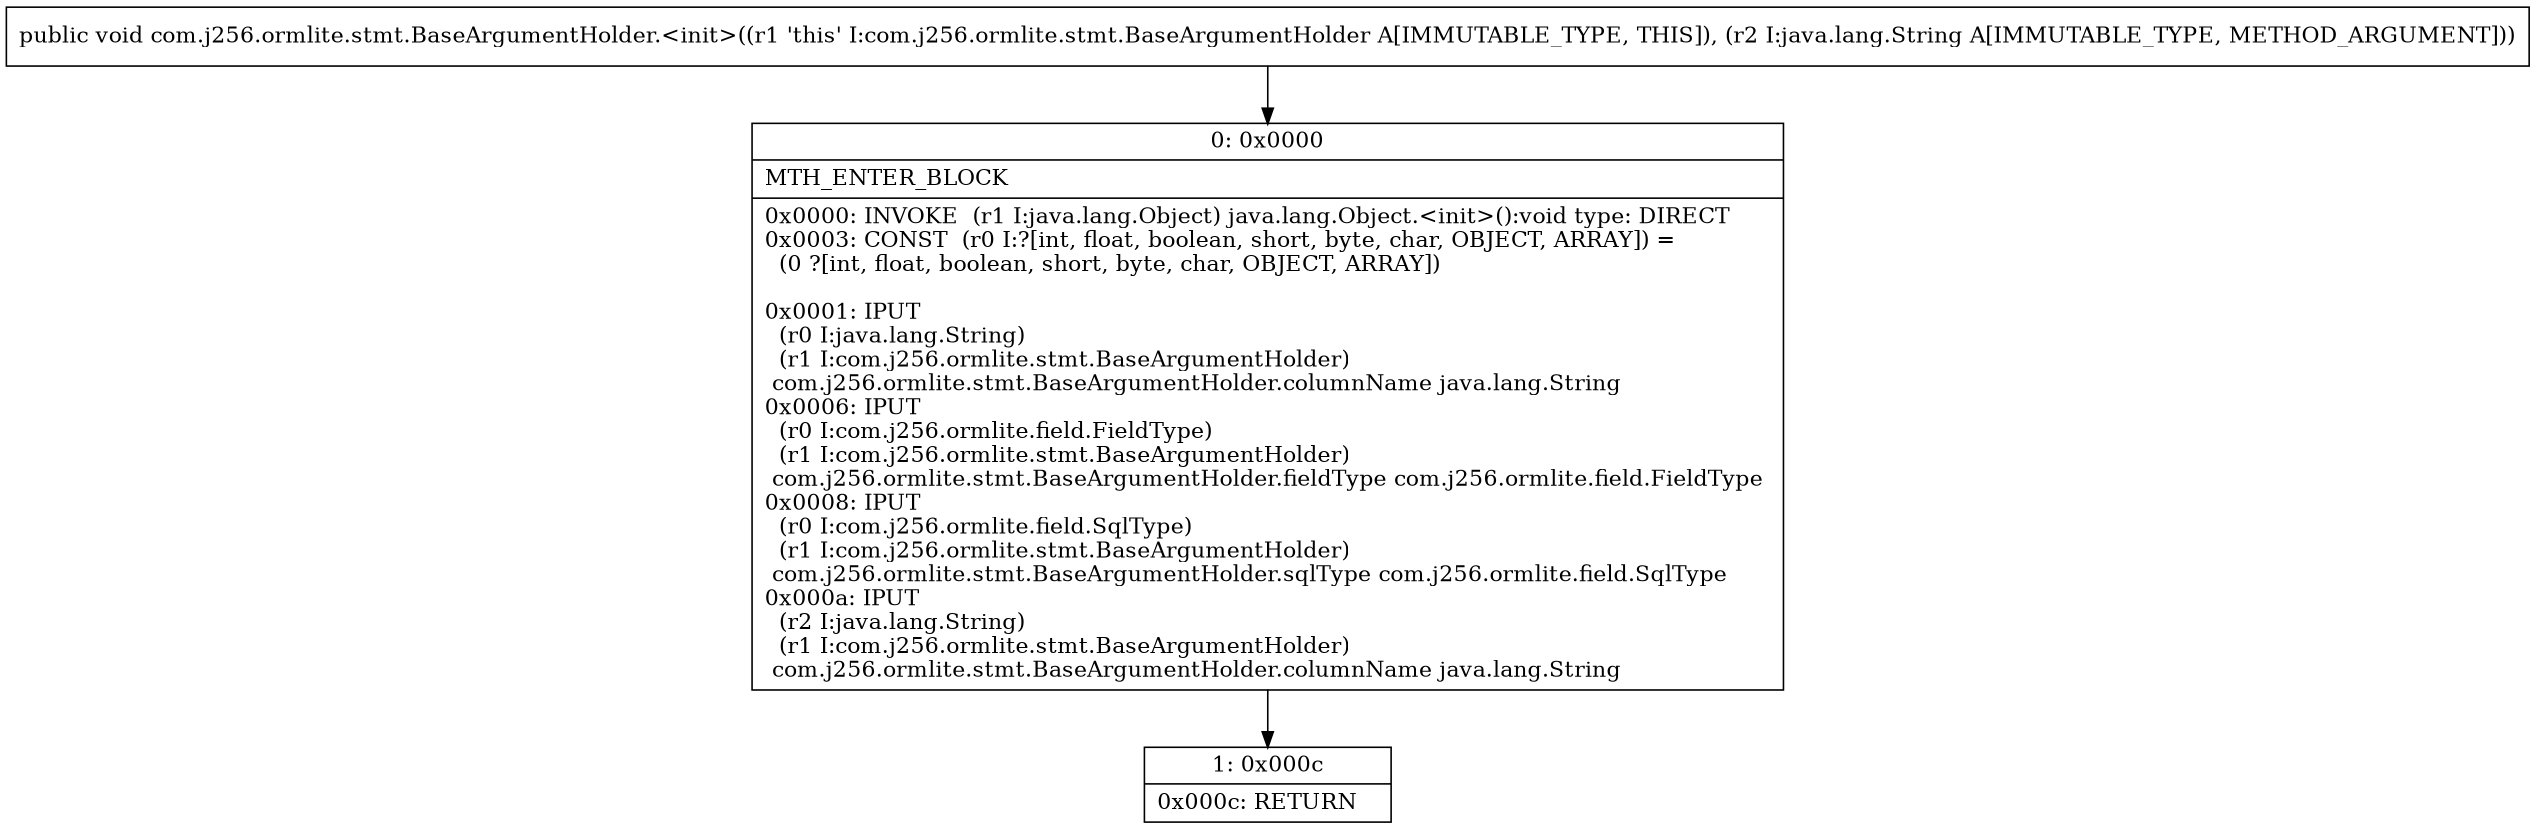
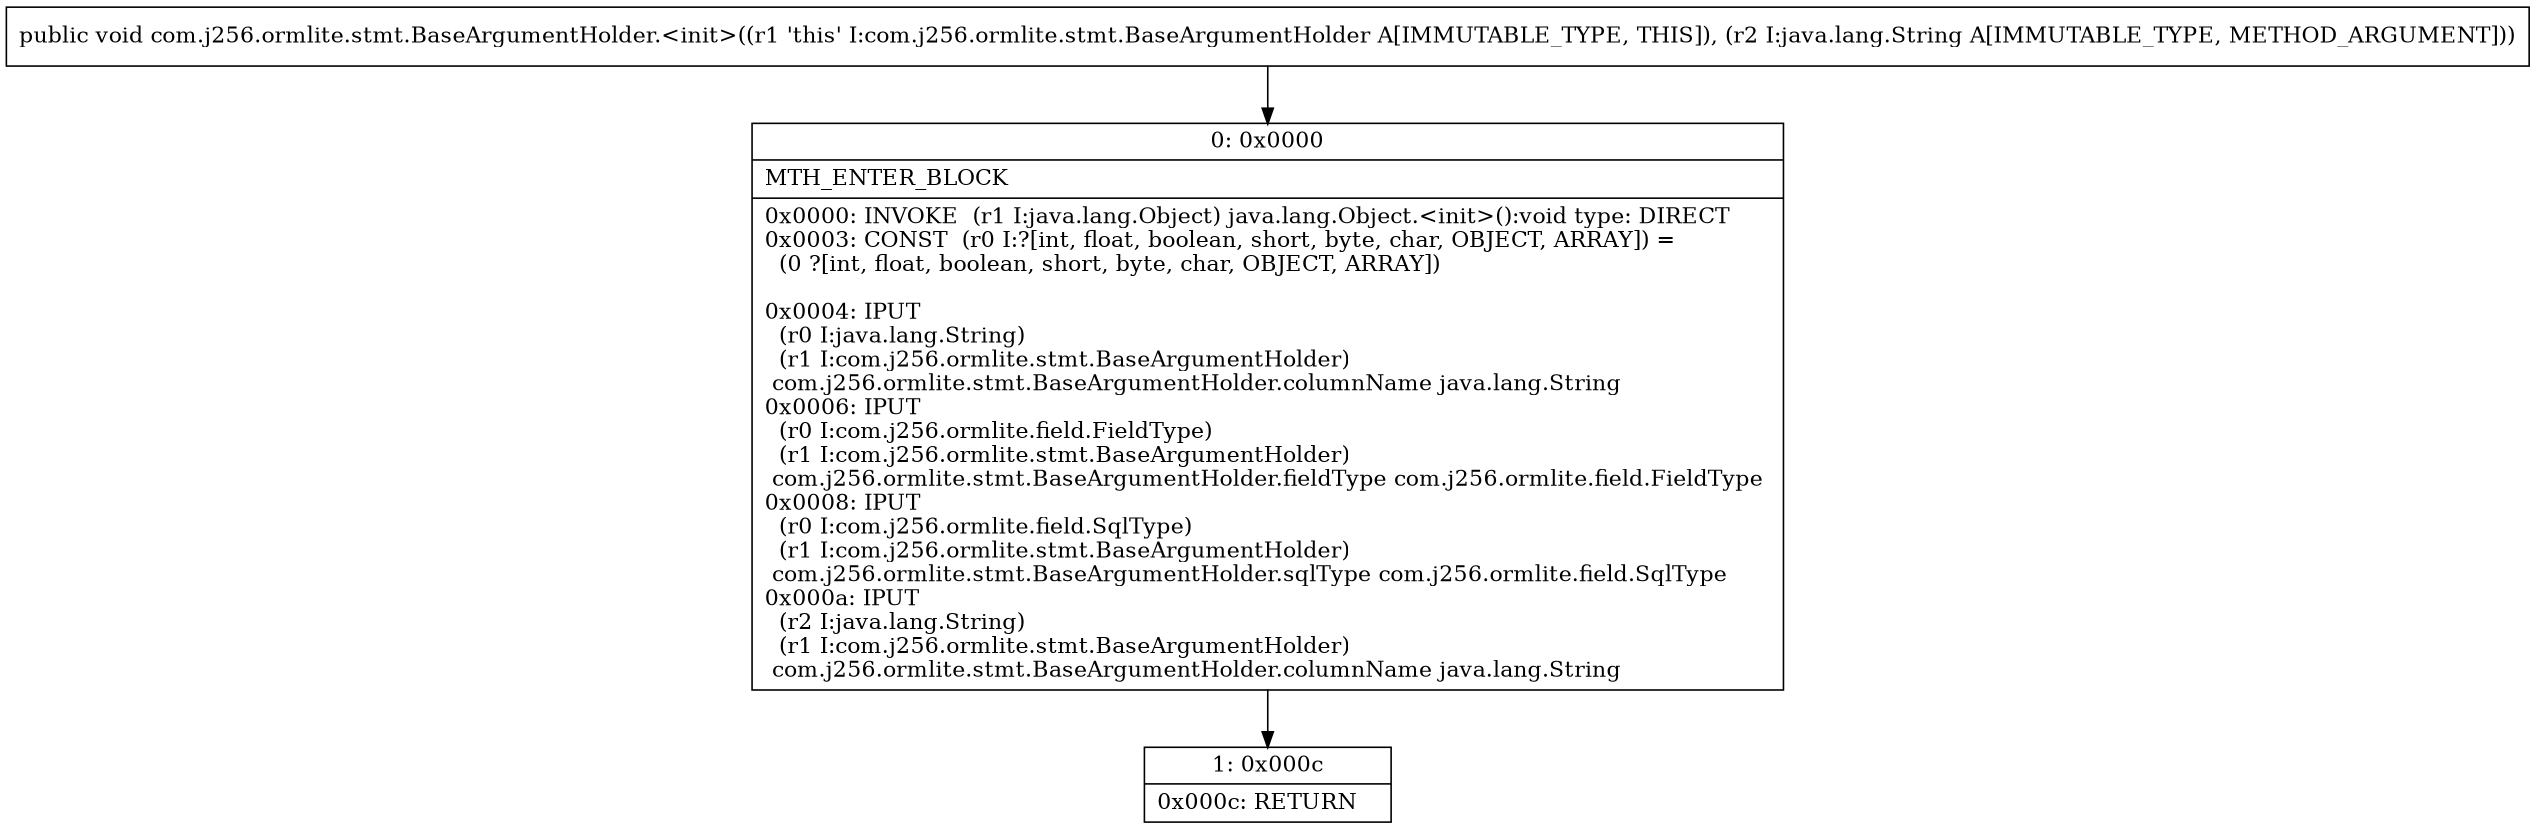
(850, 312) -> (850, 312)
